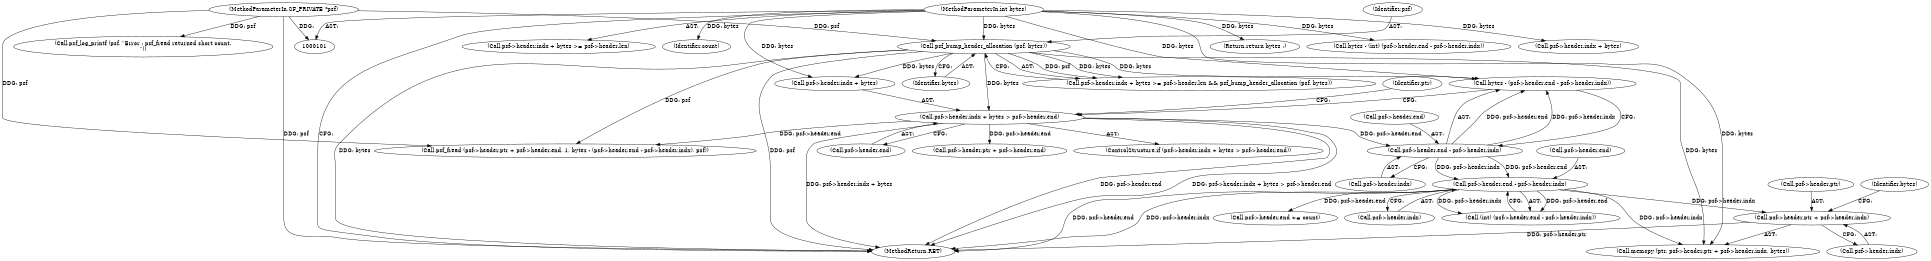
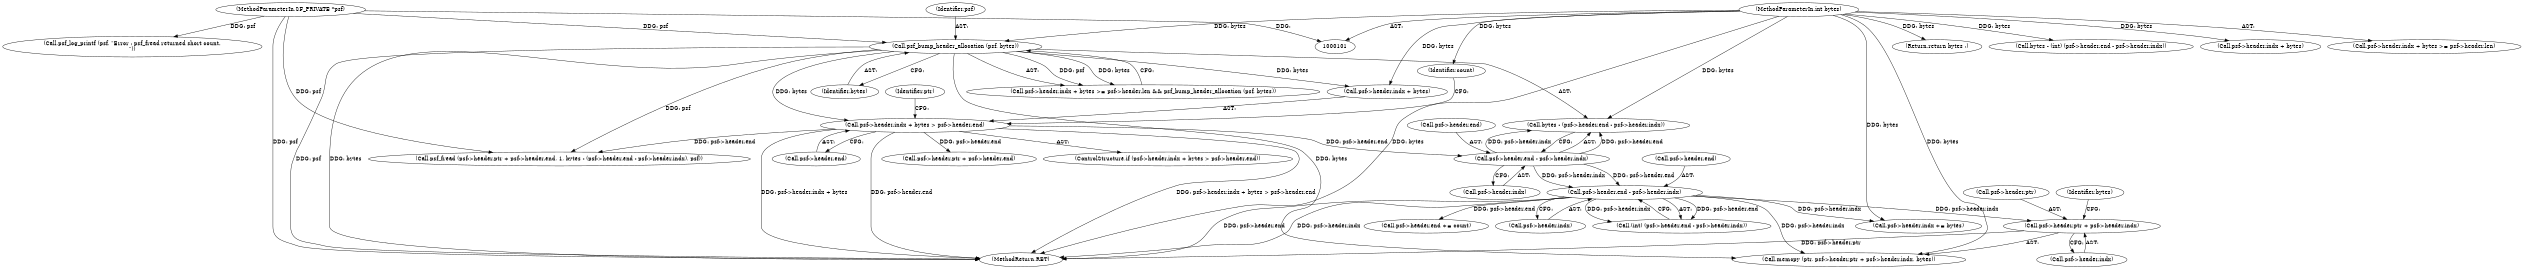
(1136, 67) -> (1566, 92)
(1287, 106) -> (1243, 118)
(327, 134) -> (1408, 142)
none -> (1919, 226)
